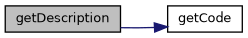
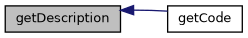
(137, 28) -> (151, 10)
